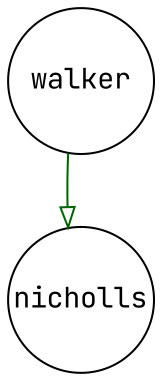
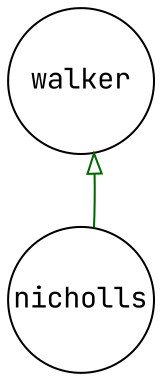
(67, 180) -> (95, 201)
